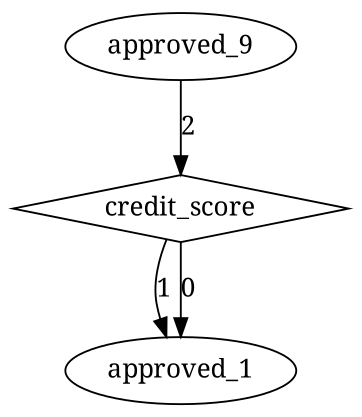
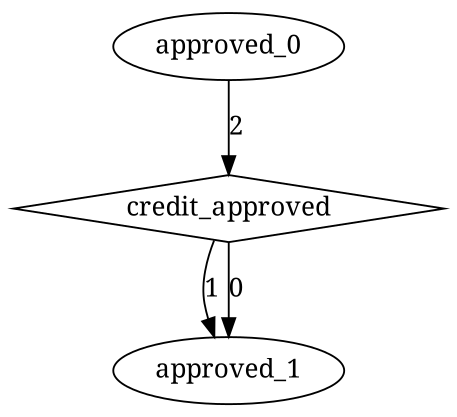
(181, 47) -> (229, 47)
(181, 209) -> (229, 209)
